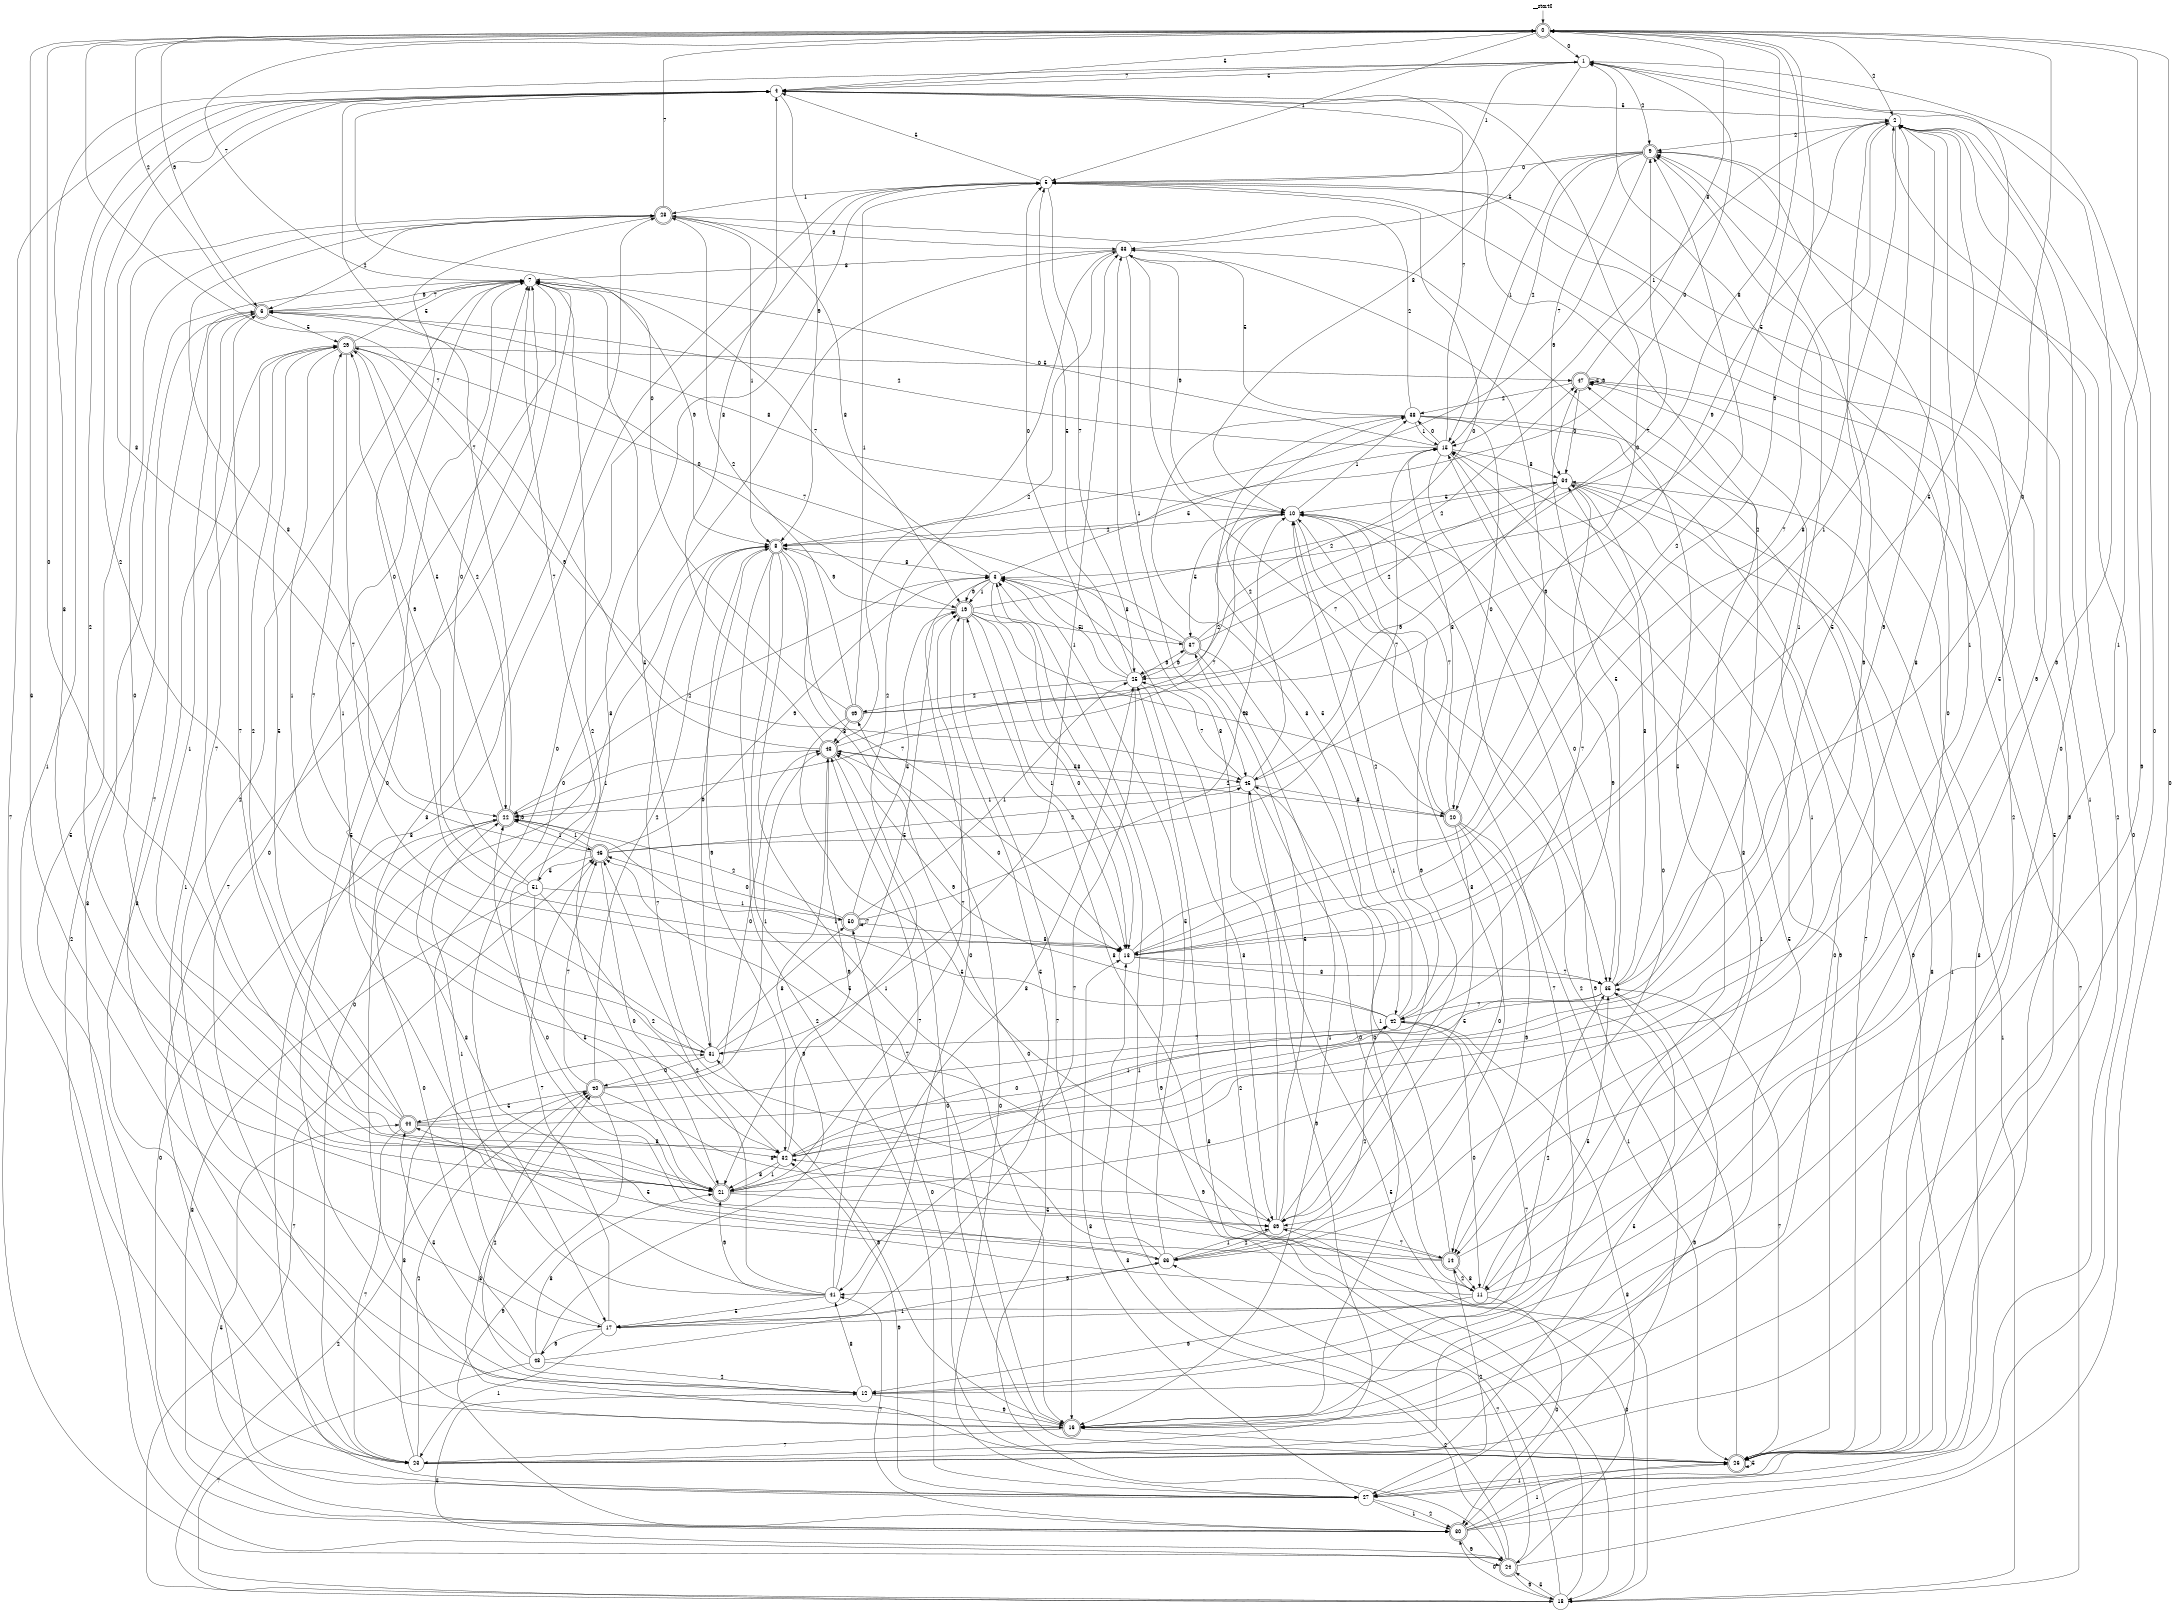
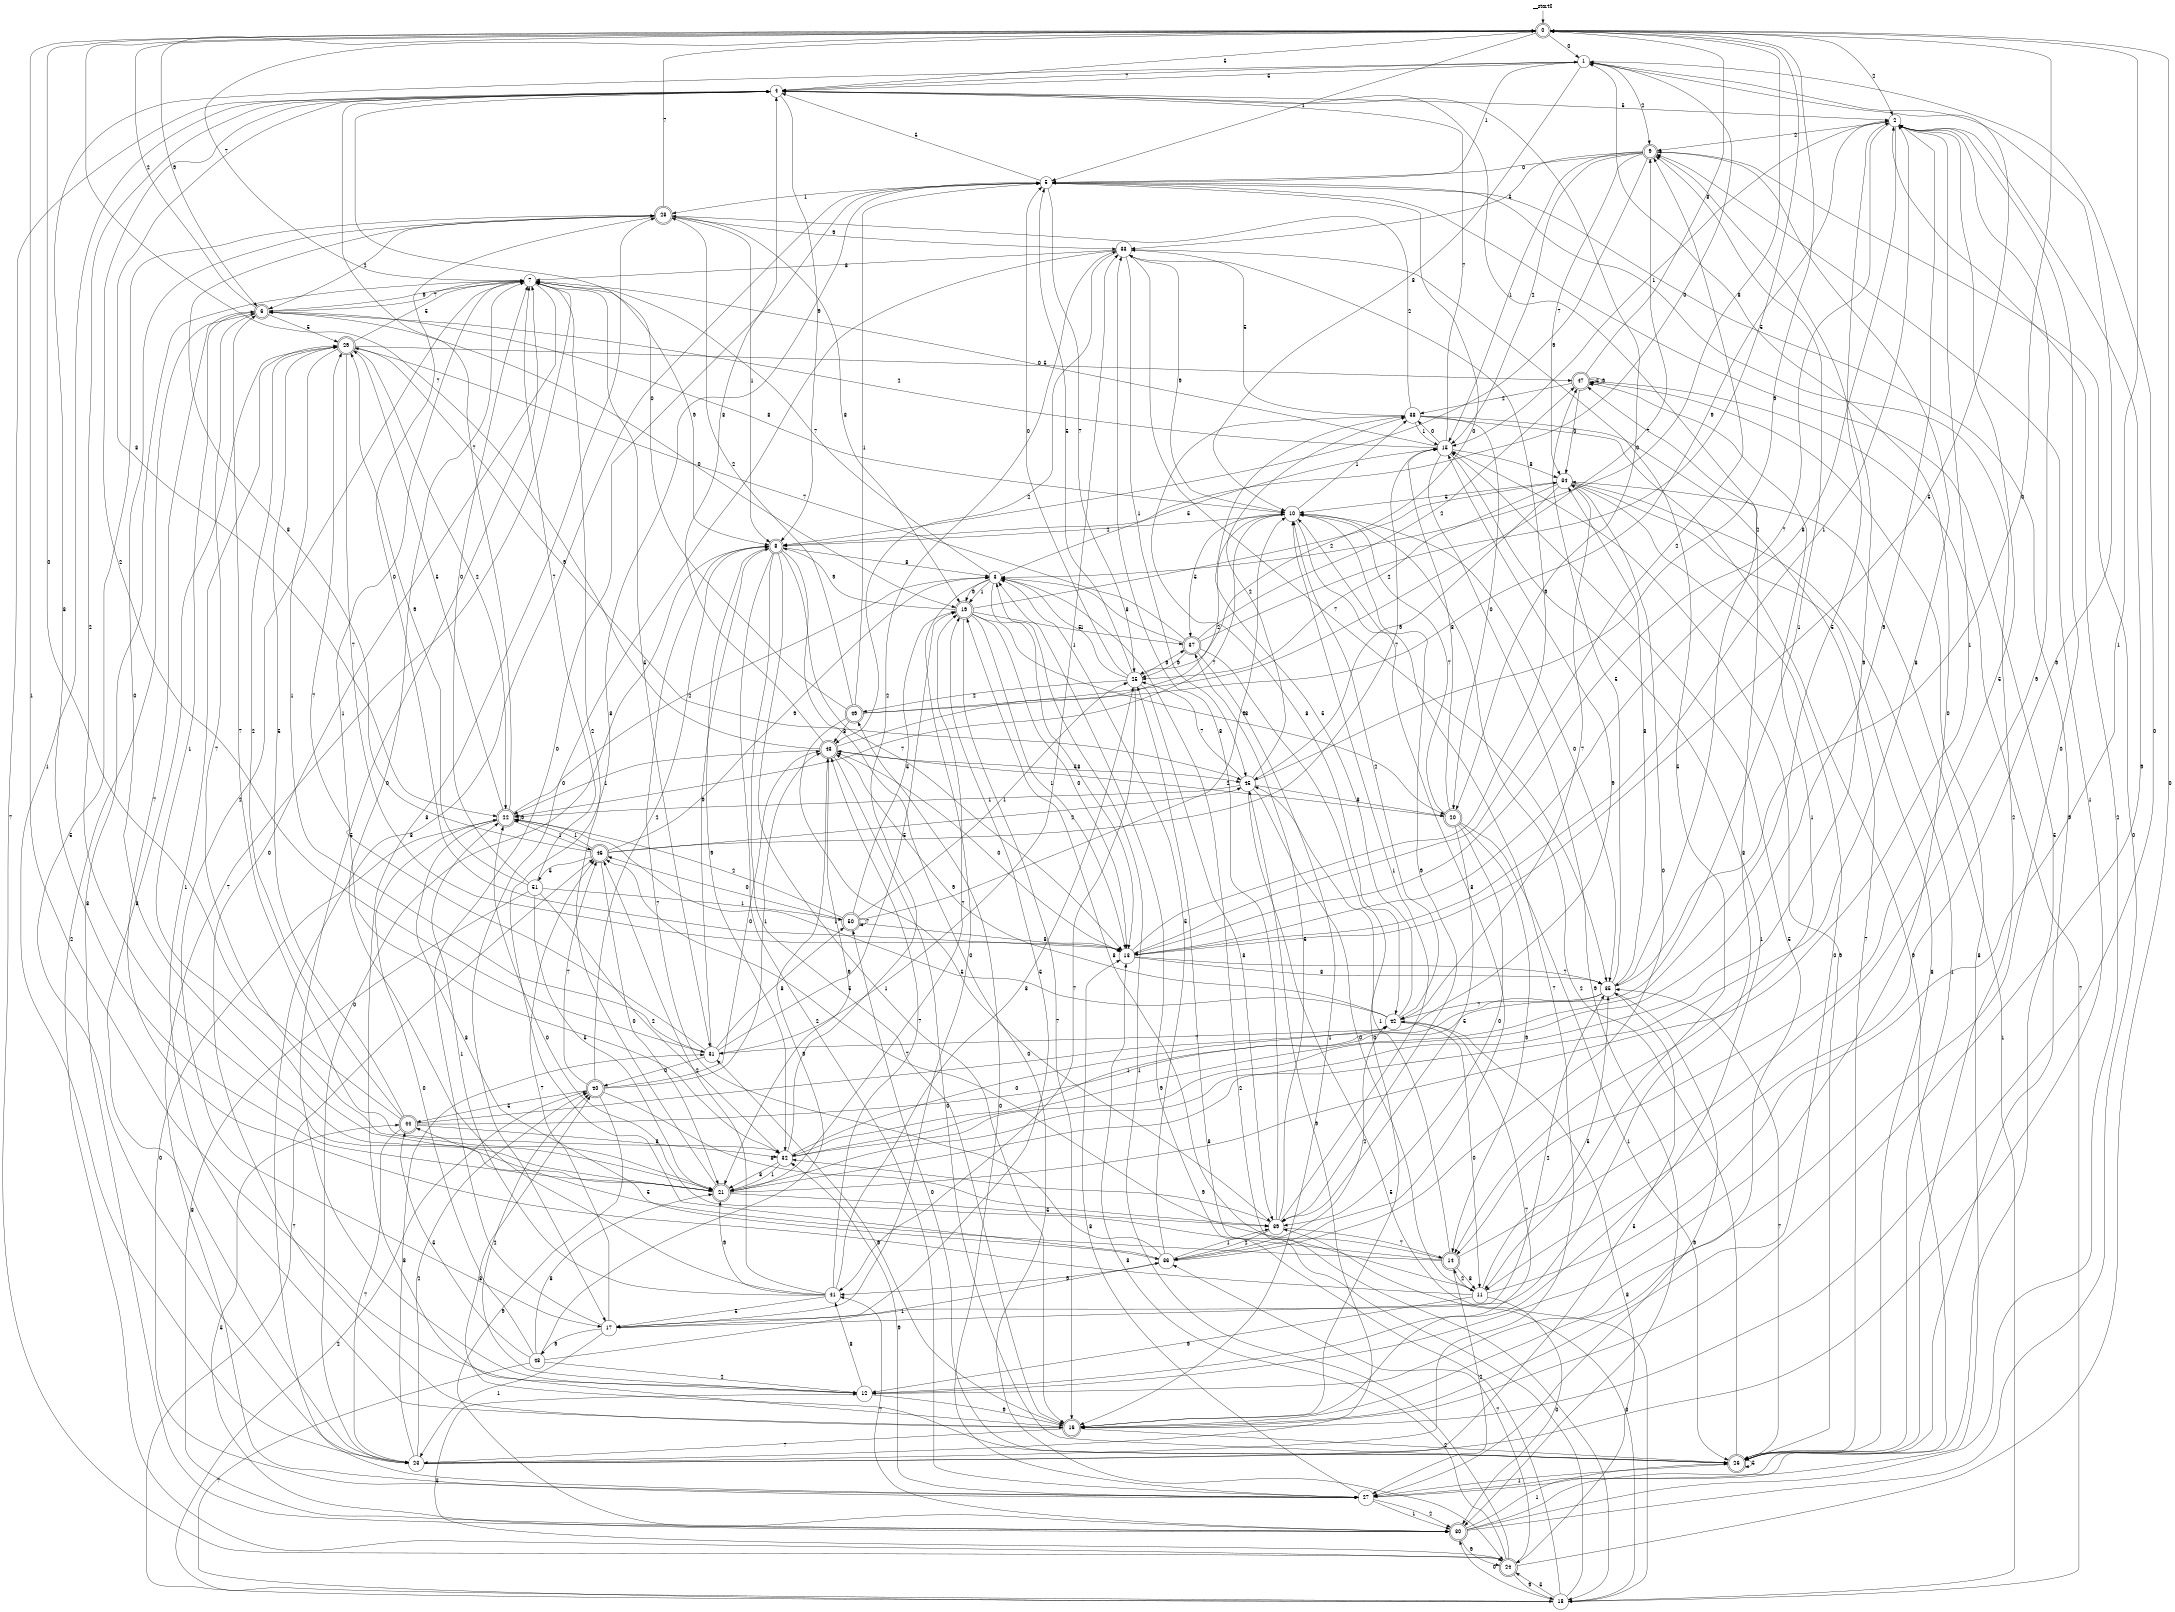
(32, 696) -> (32, 696)
